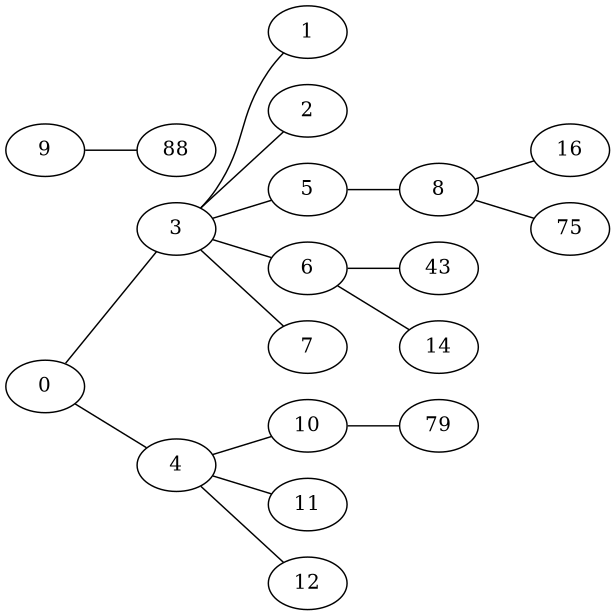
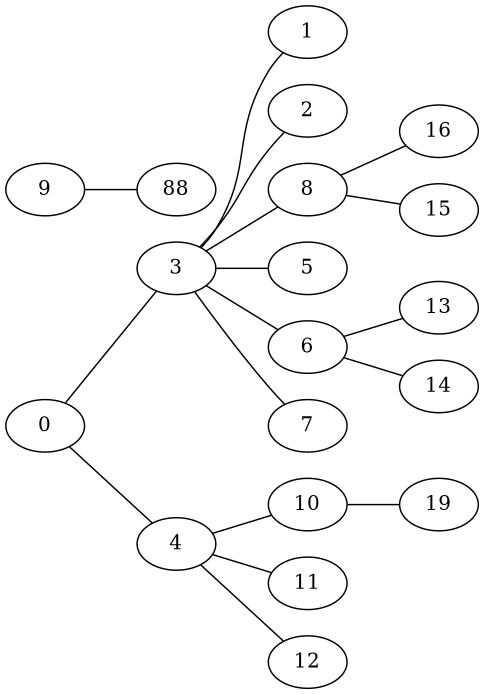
(374, 190) -> (242, 229)
(570, 229) -> (439, 210)
(439, 268) -> (439, 308)
(439, 426) -> (439, 505)
